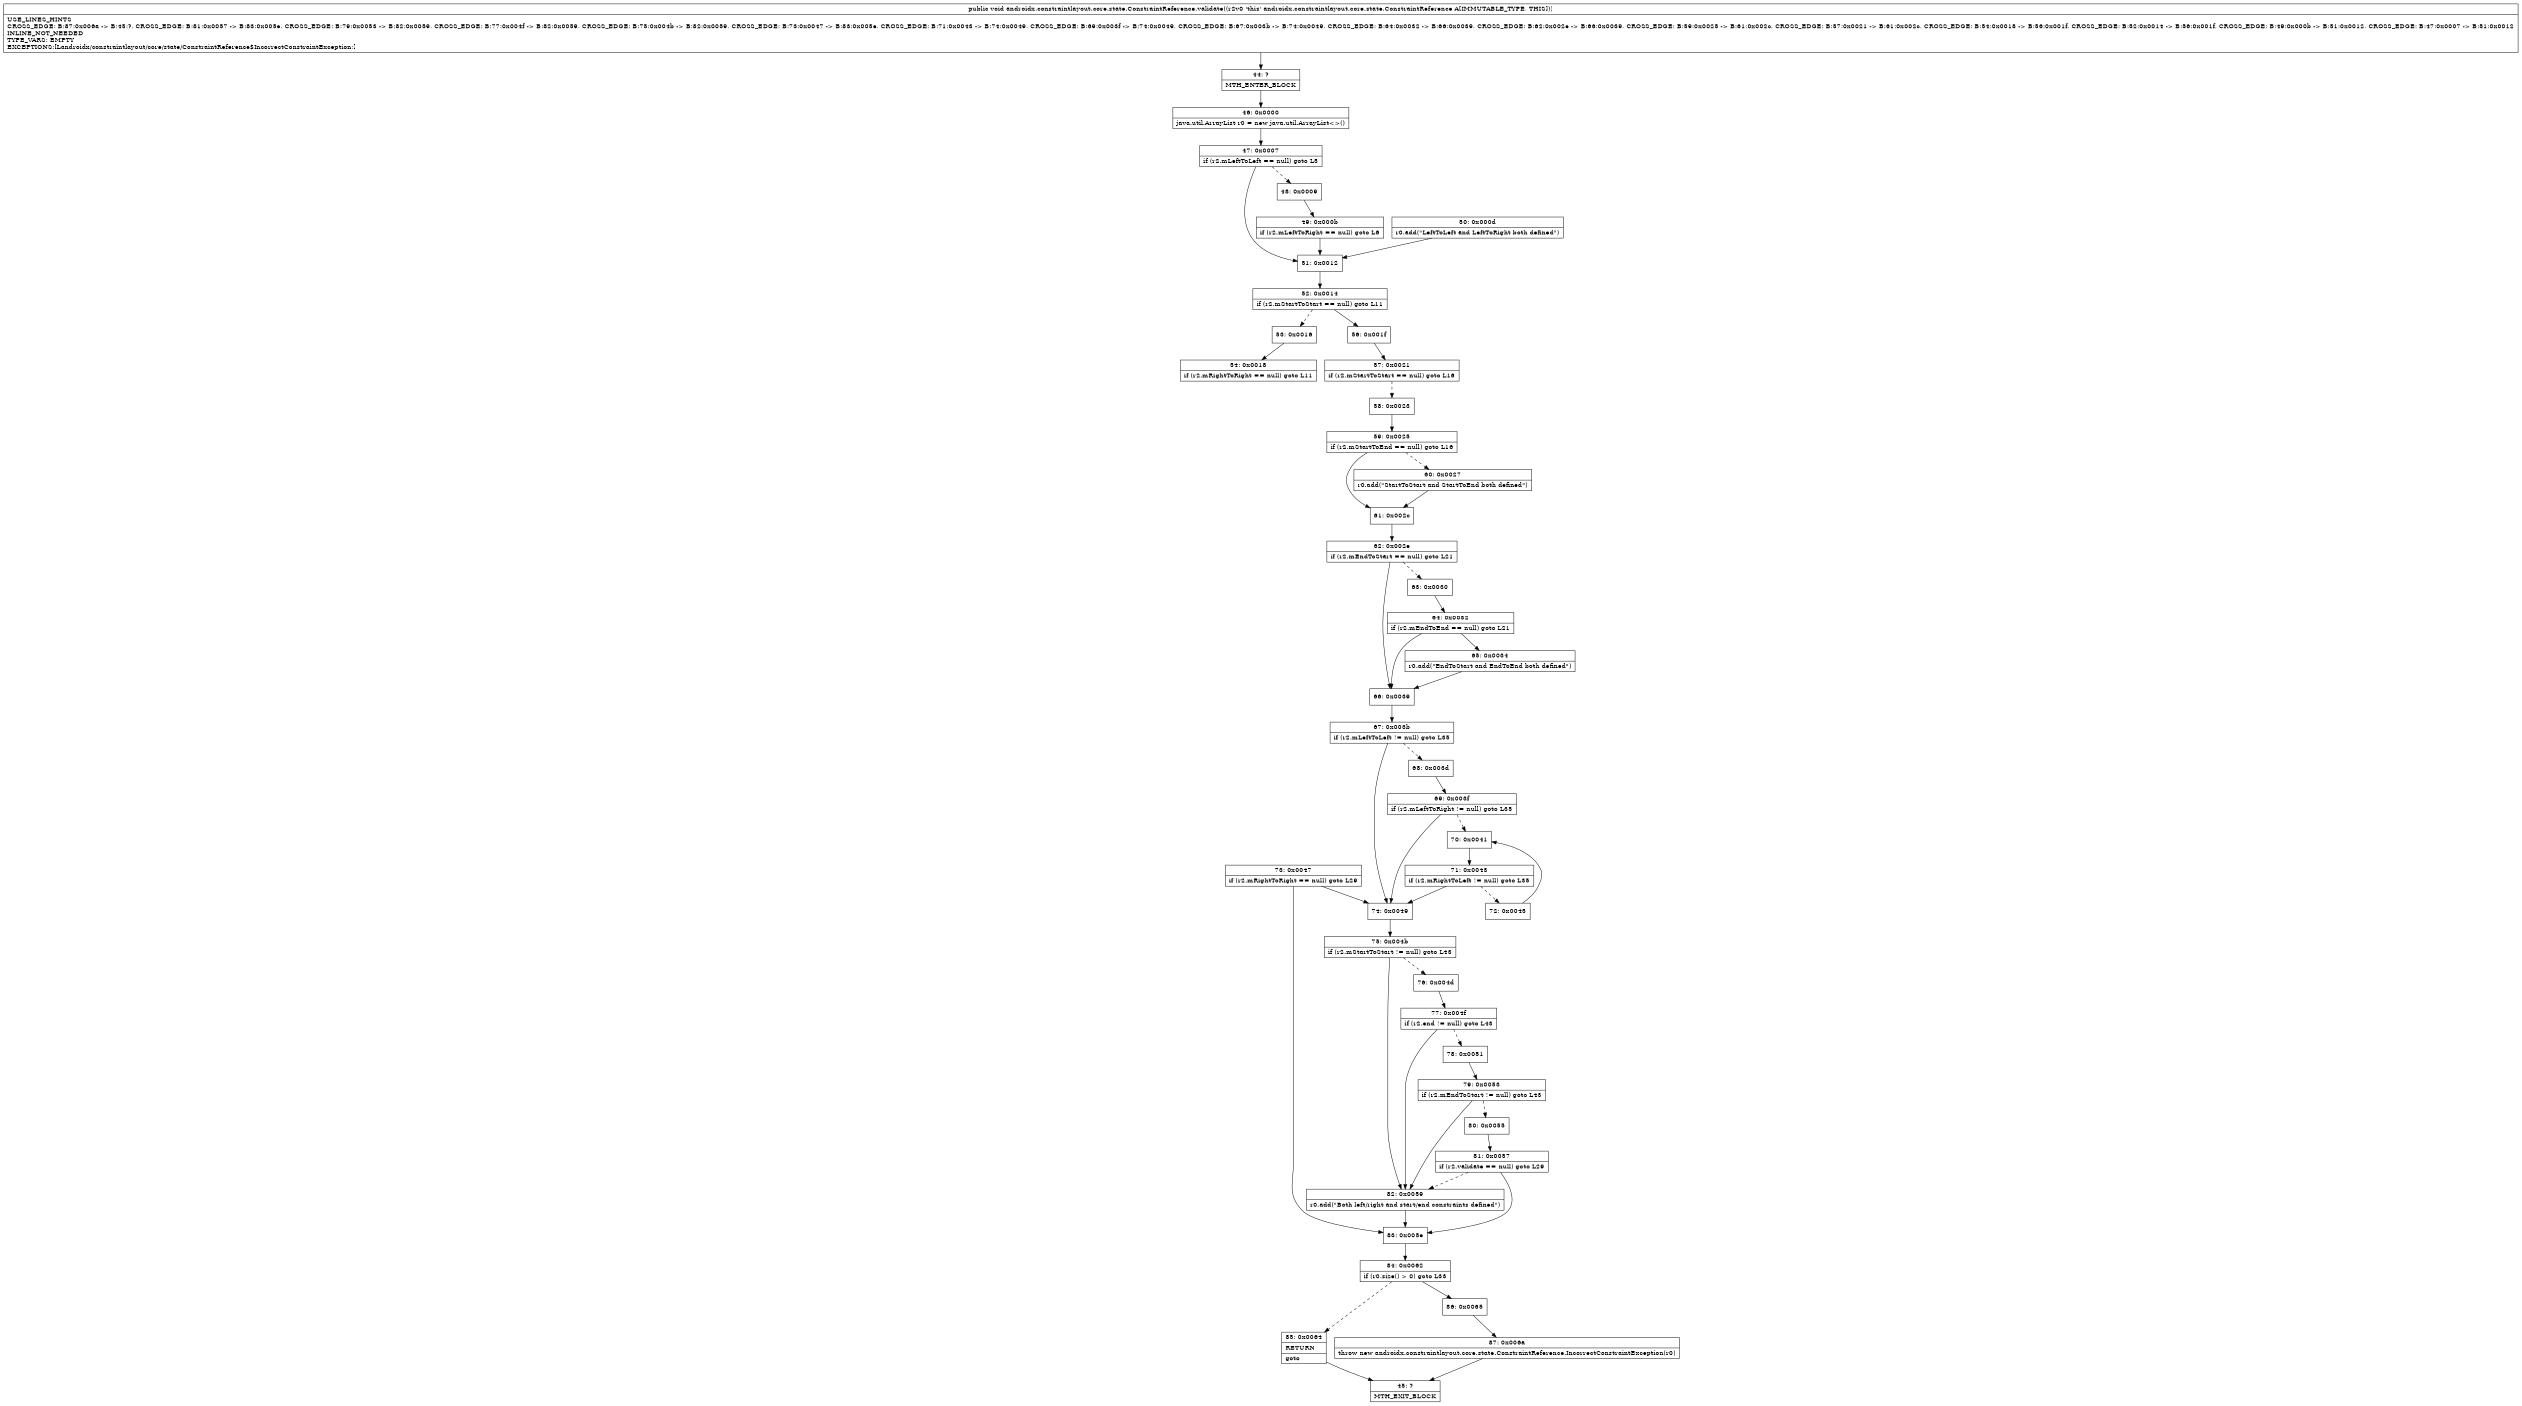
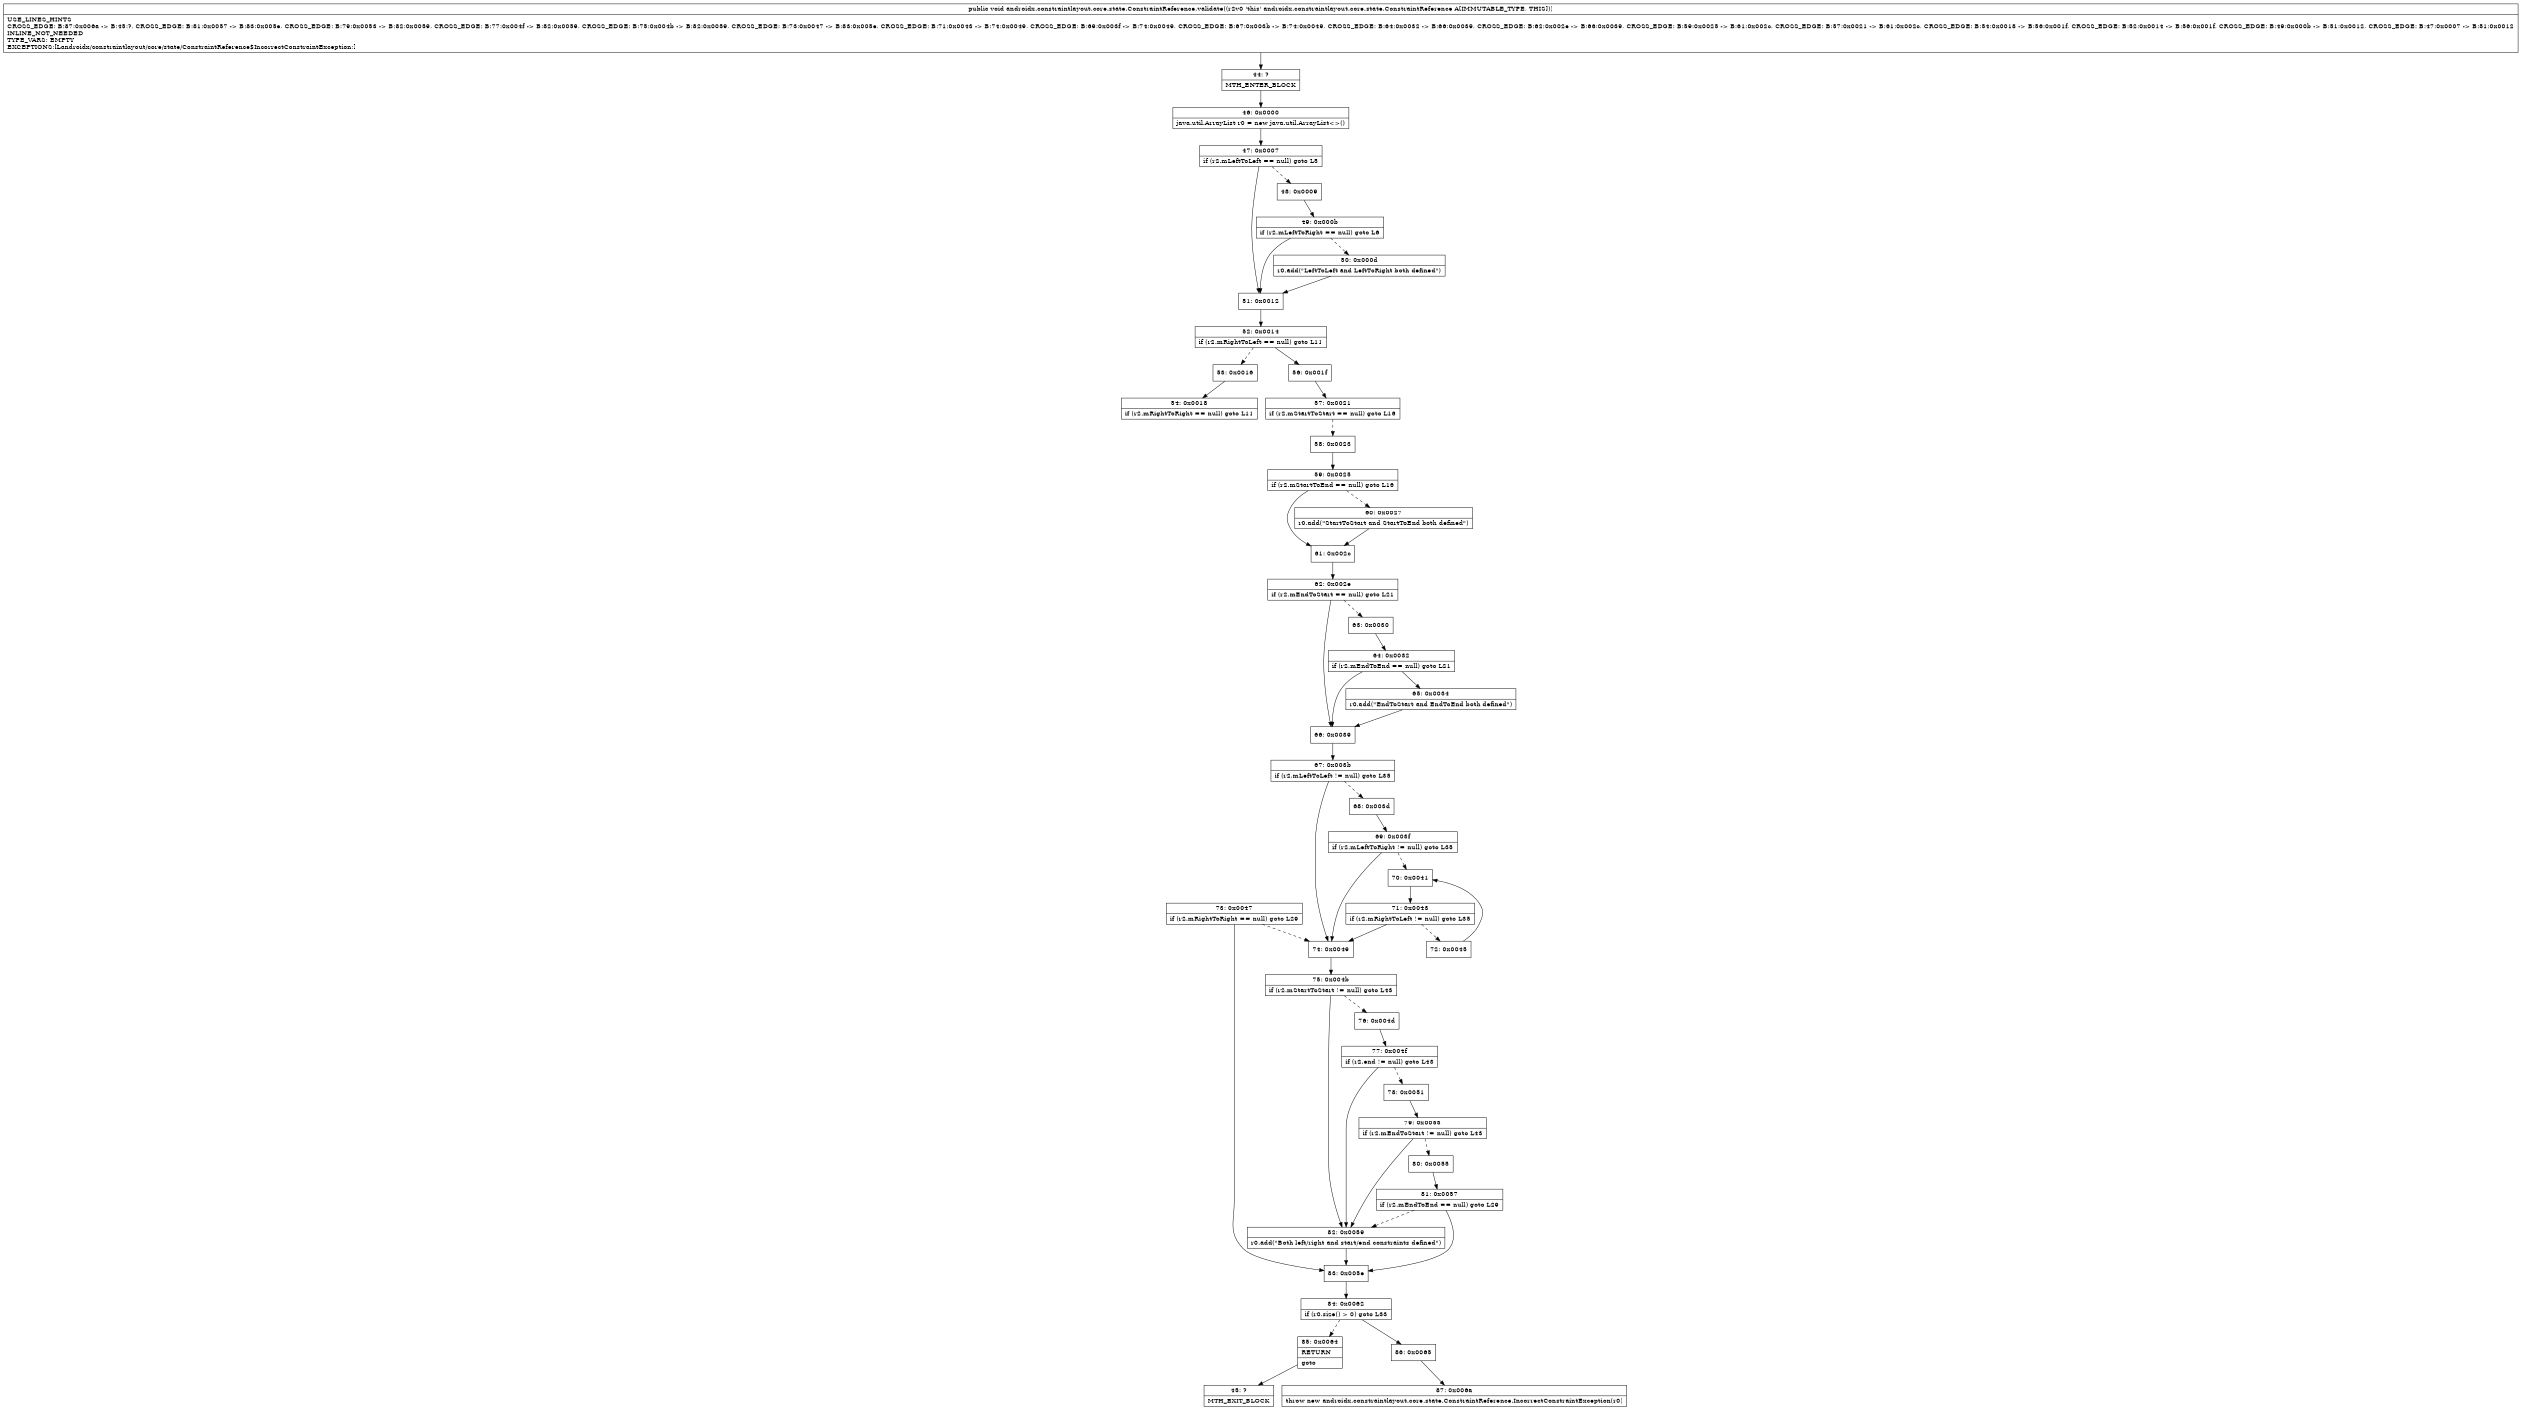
none -> (1338, 245)
(1320, 304) -> (1261, 342)
(1343, 894) -> (1284, 932)
(1492, 1167) -> (1440, 1205)
(1458, 1369) -> none
